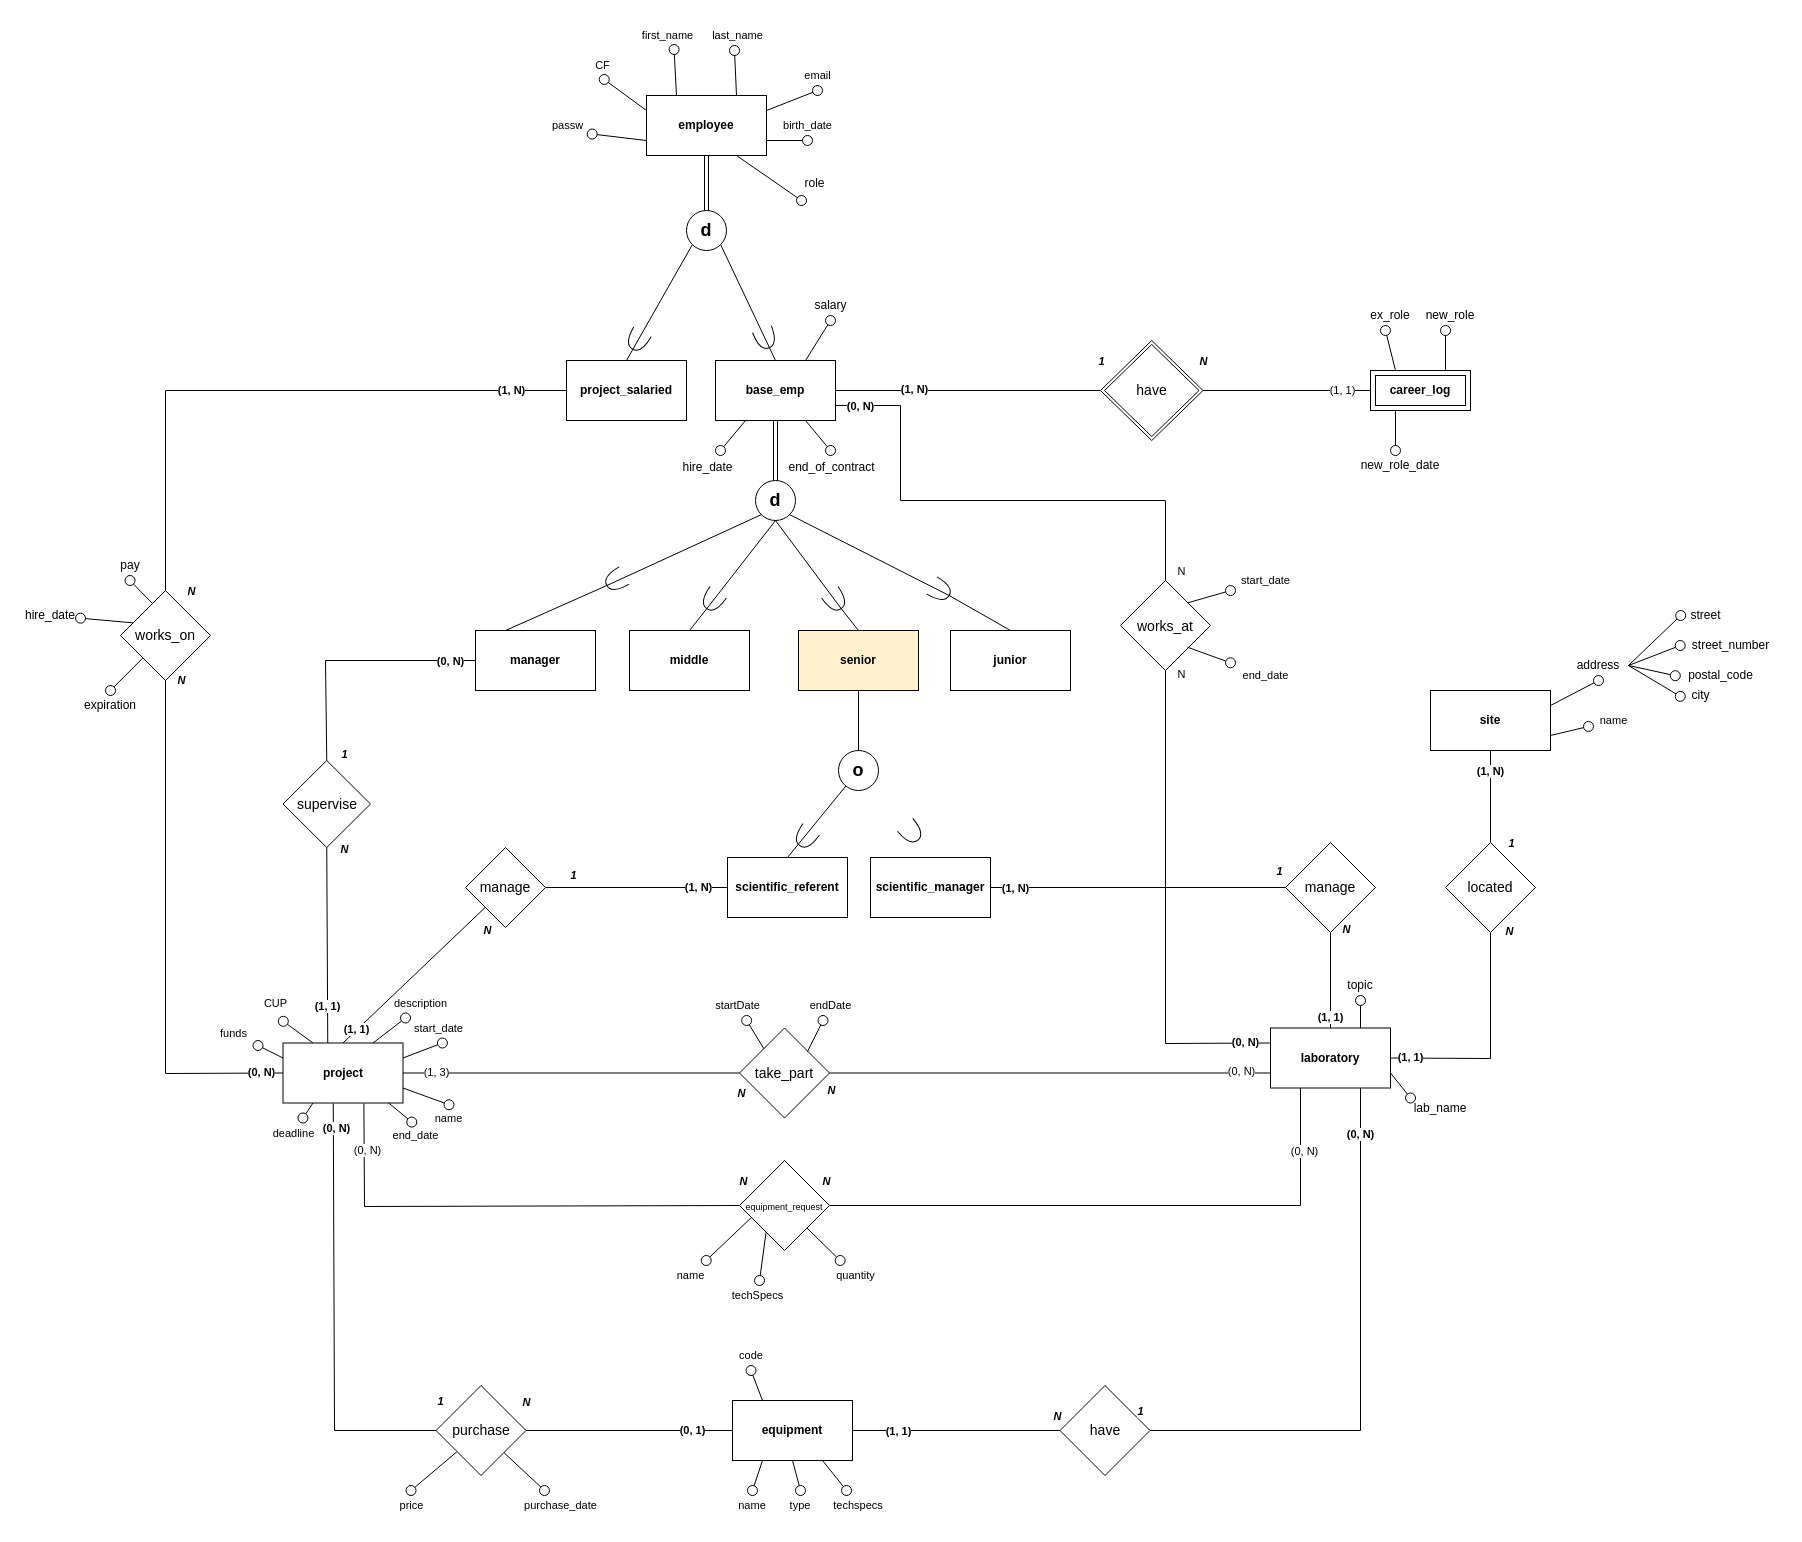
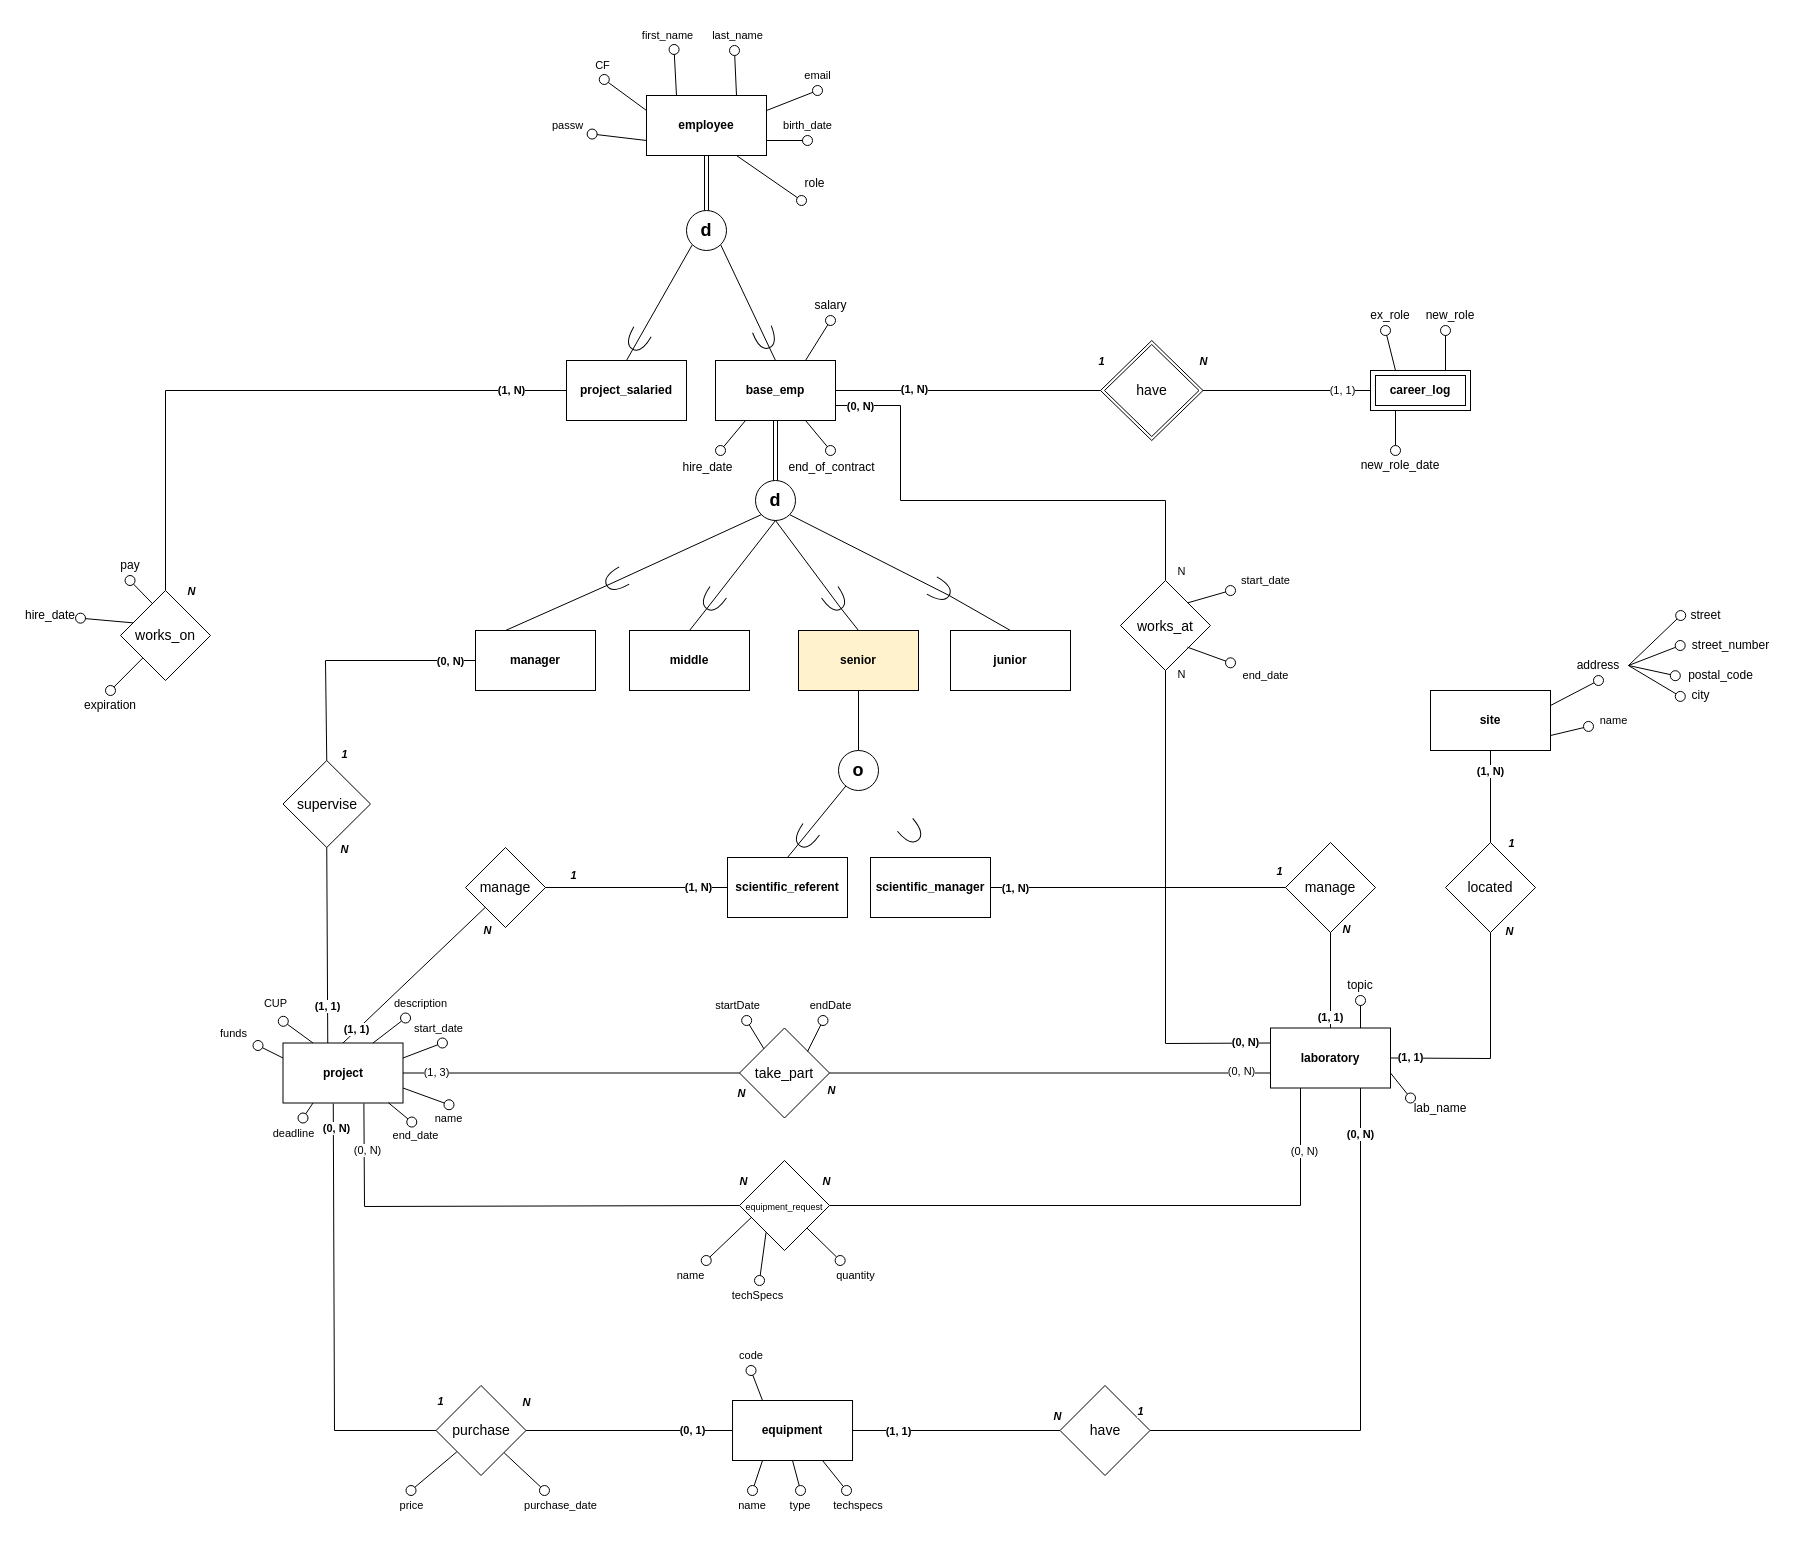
(166, 936) -> none
